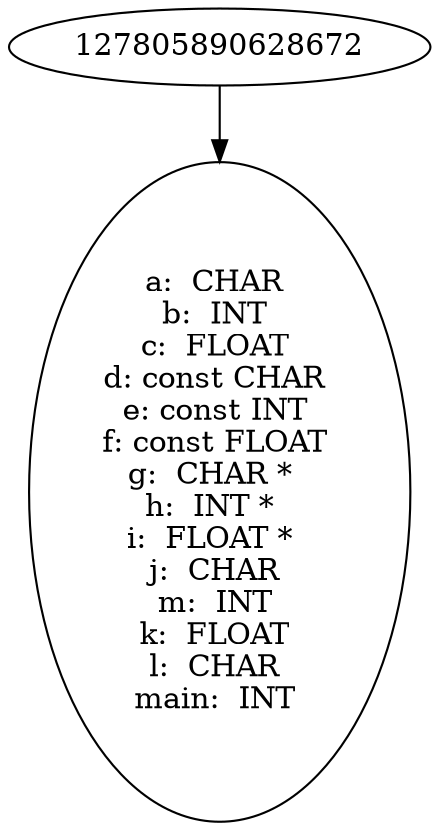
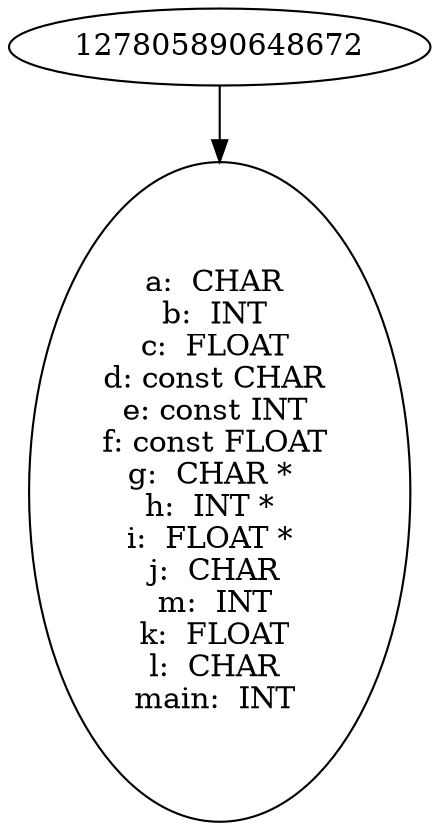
(220, 47) -> (220, 47)
